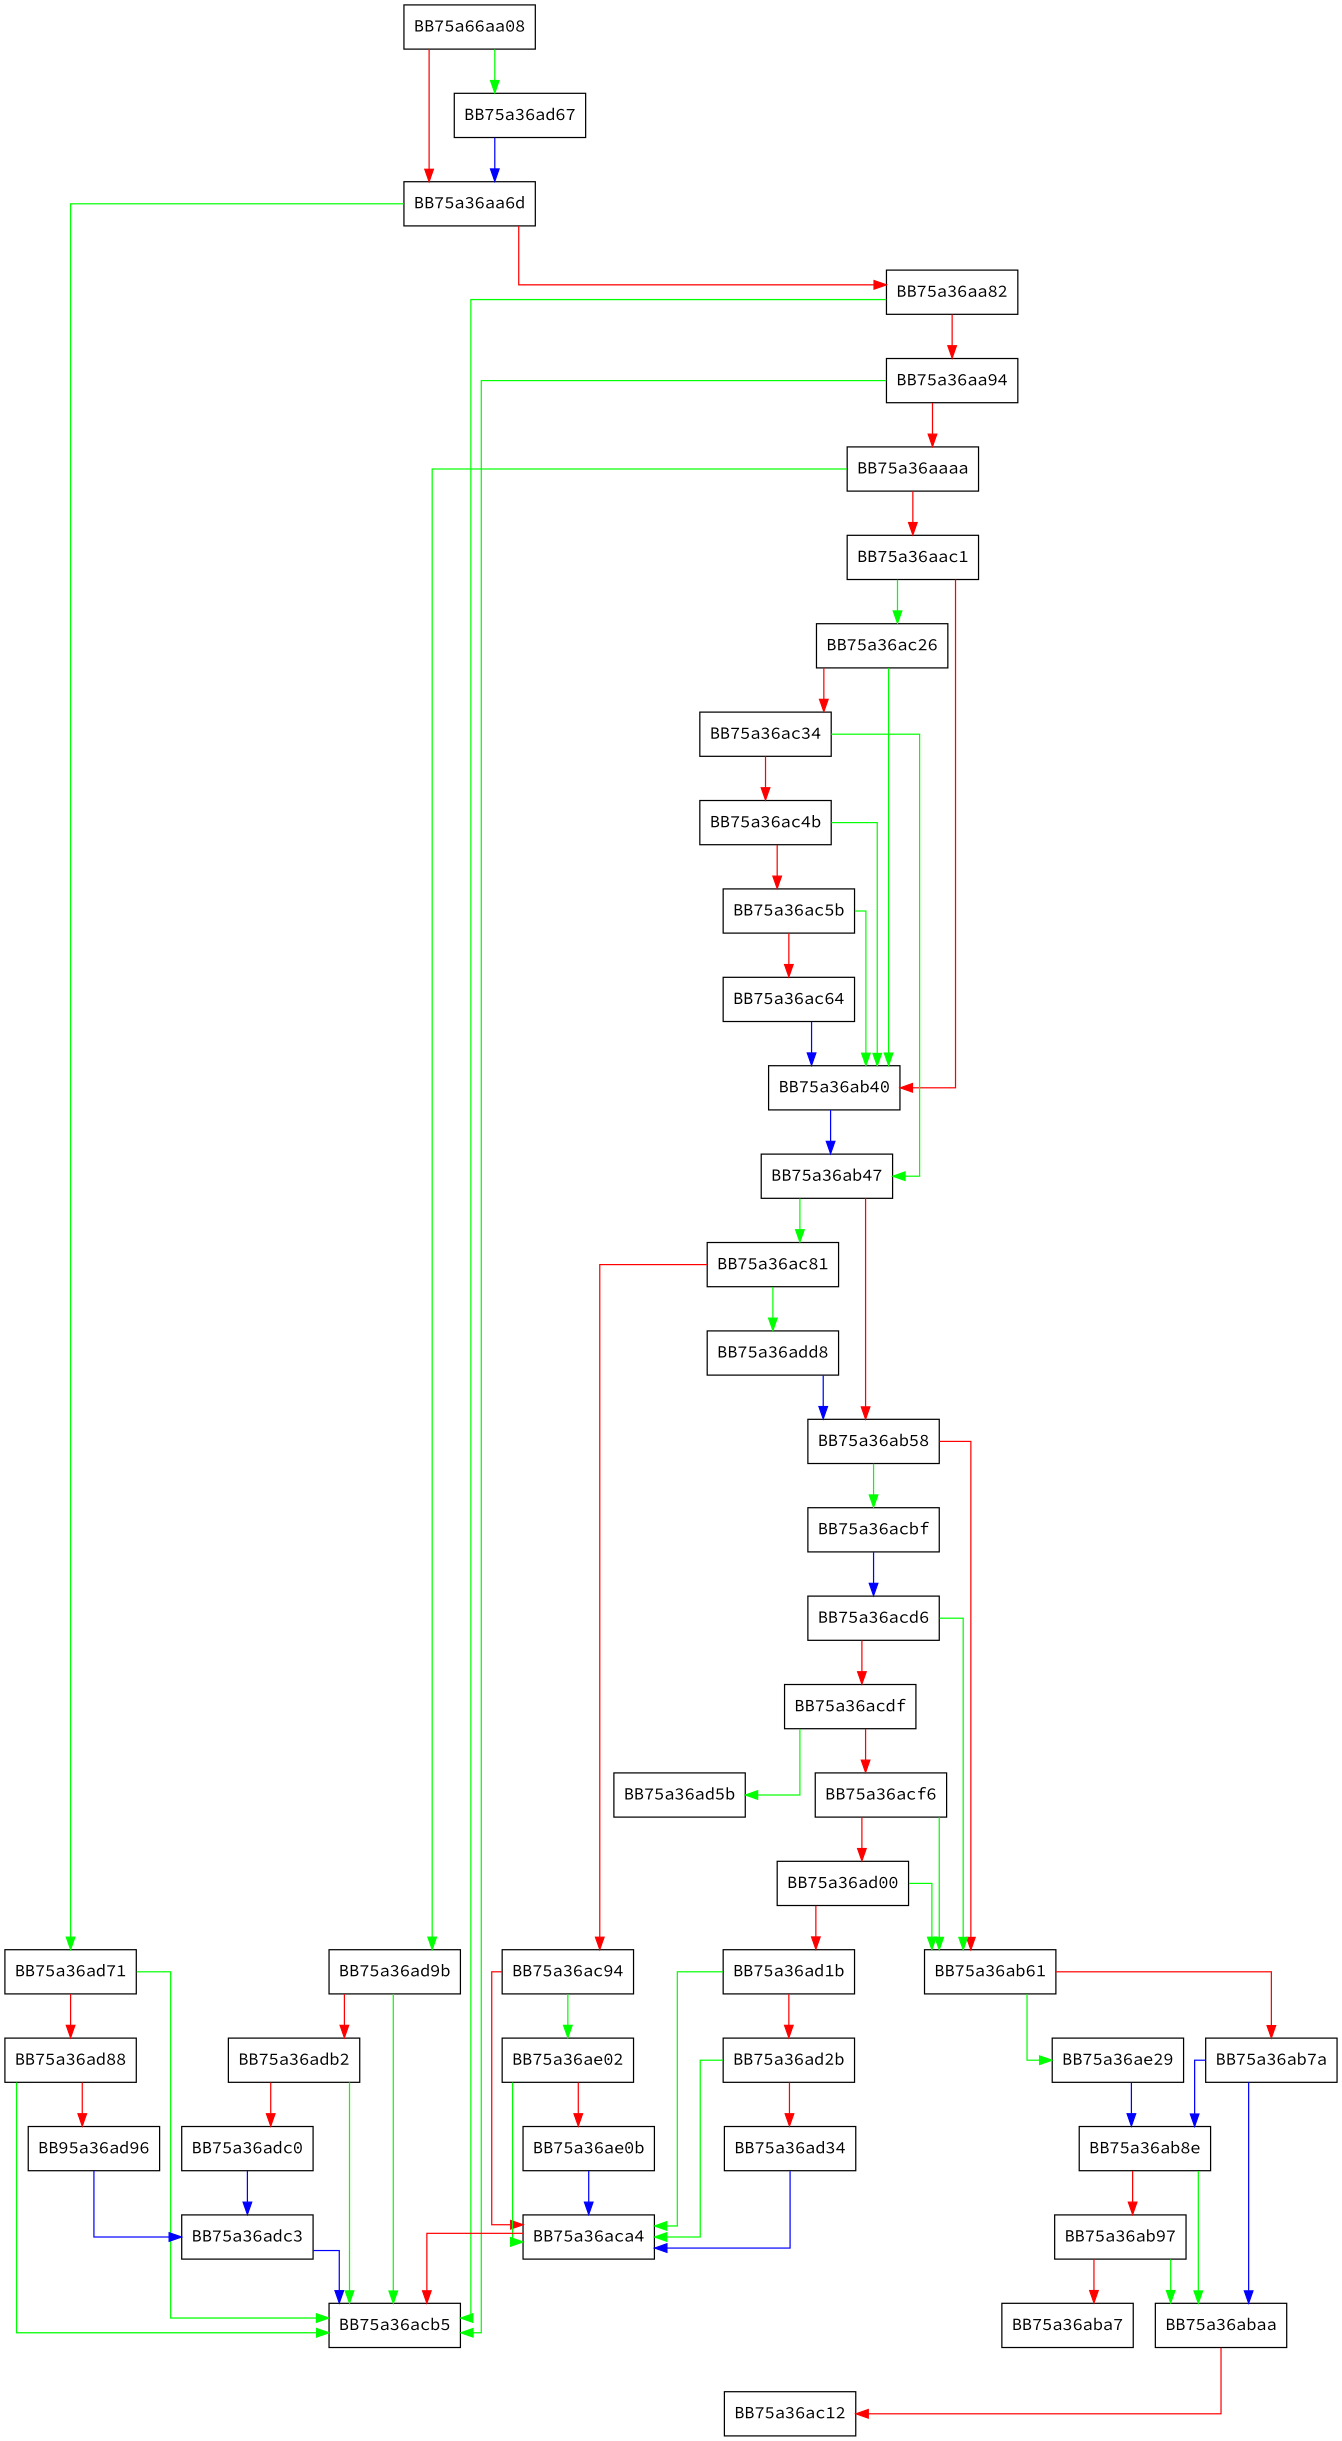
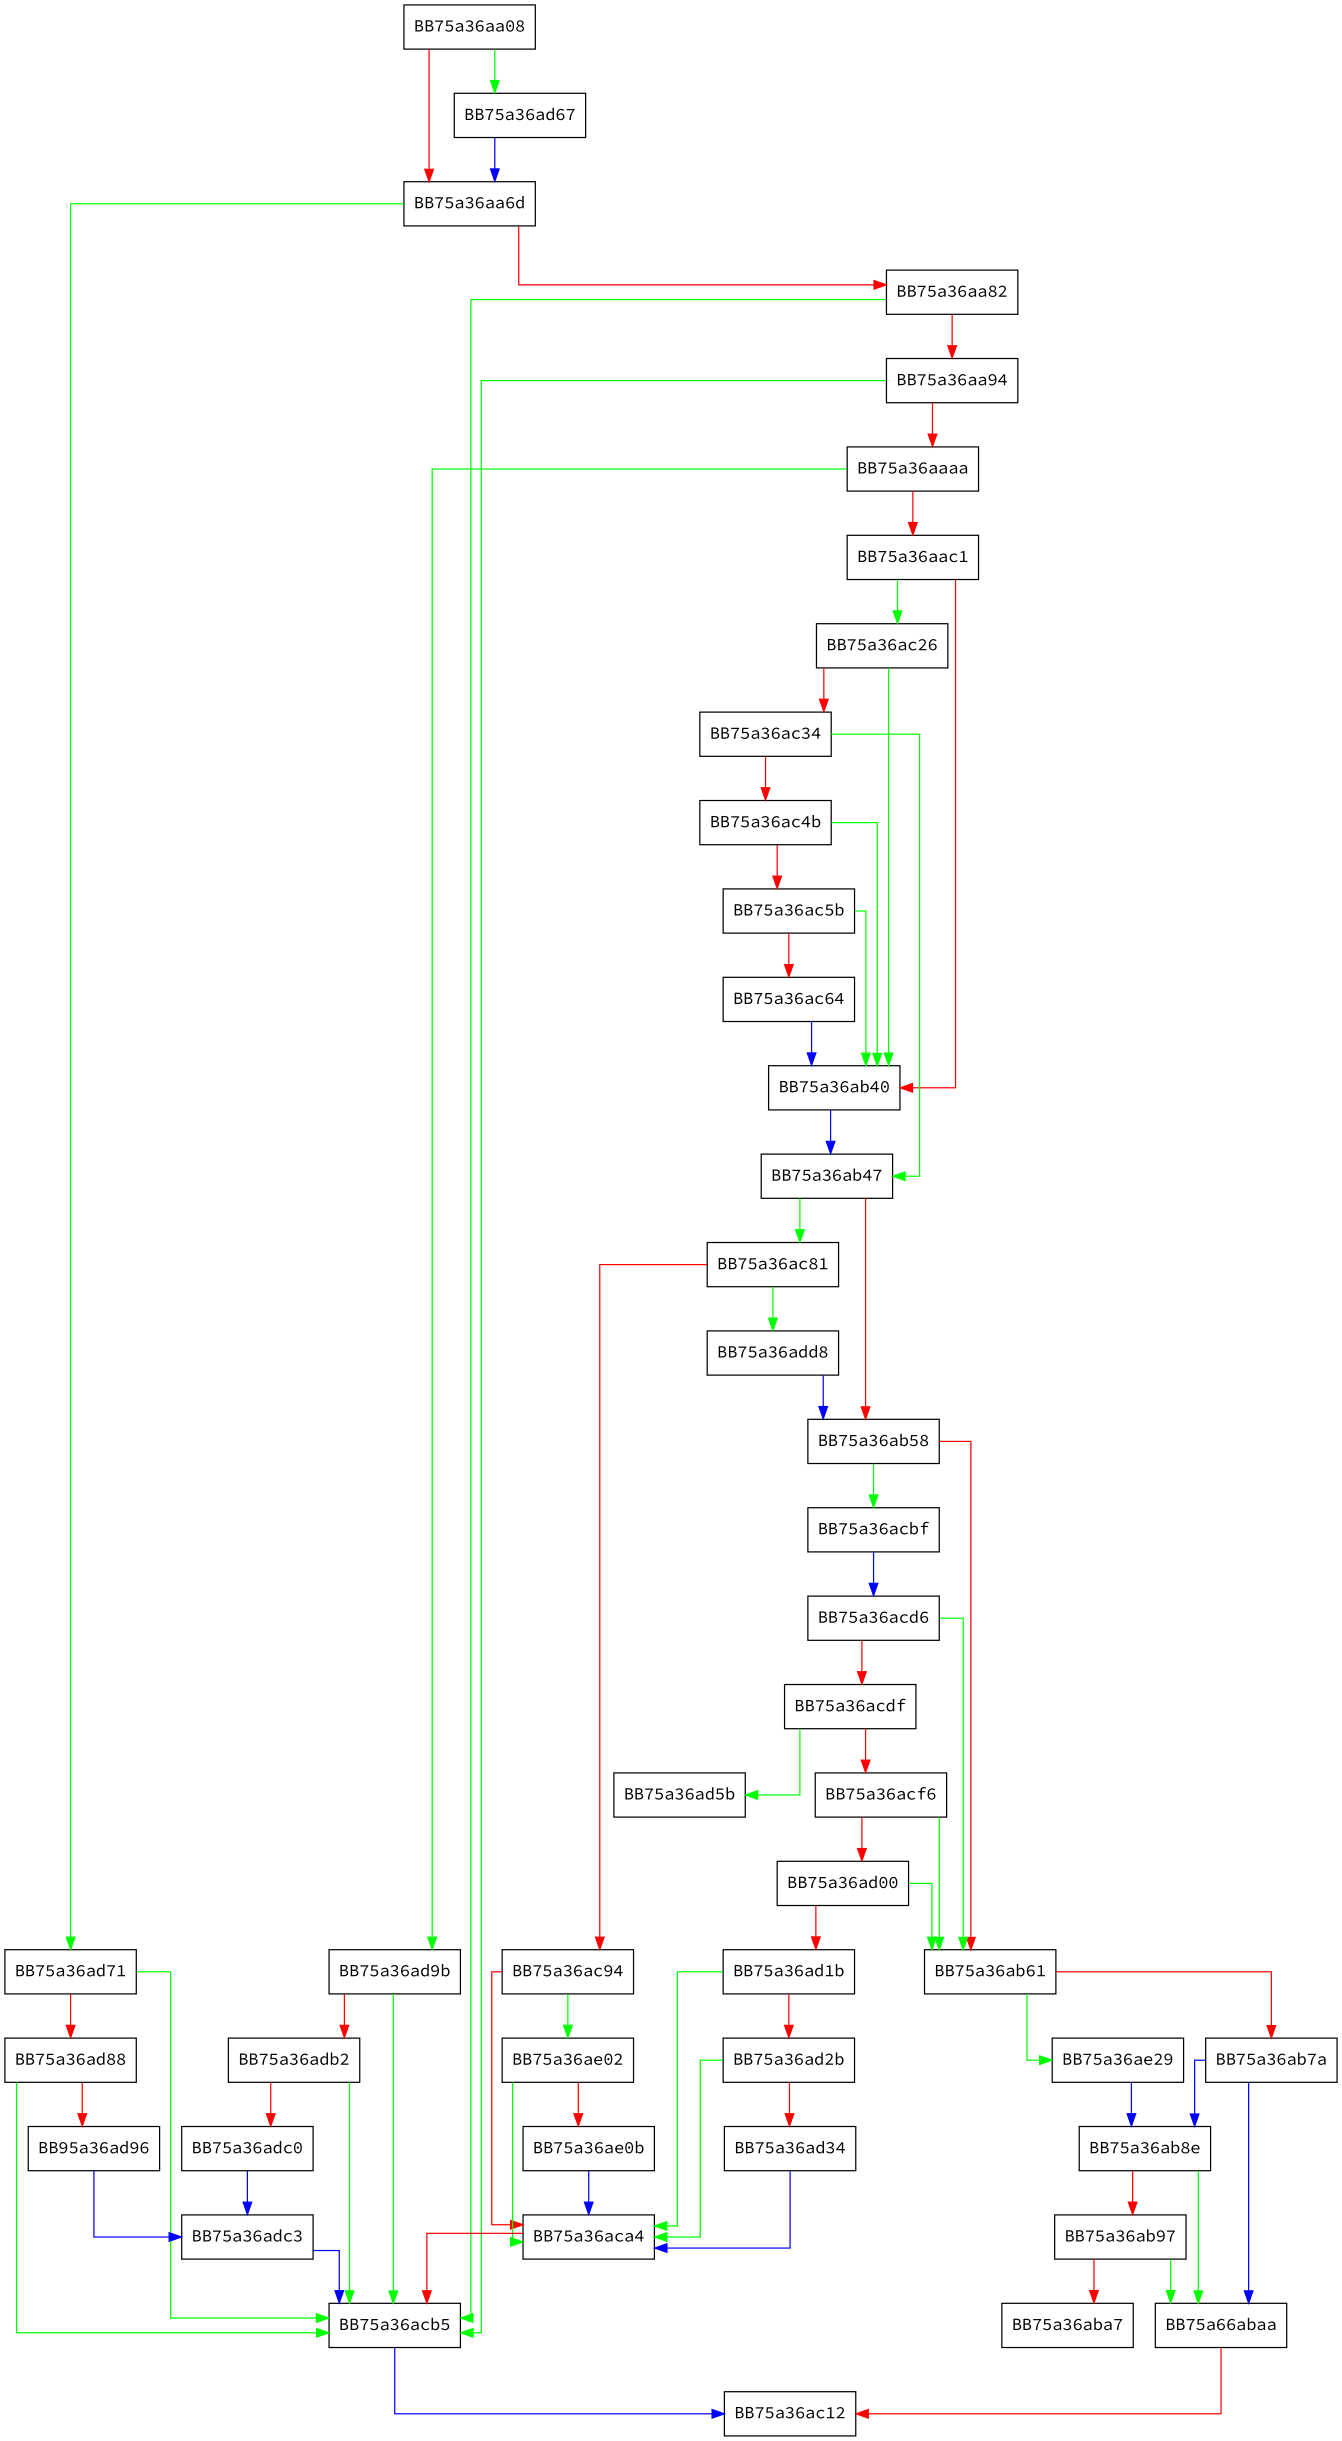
(470, 27) -> (470, 27)
(1221, 2325) -> (1221, 2325)
none -> (520, 2414)
